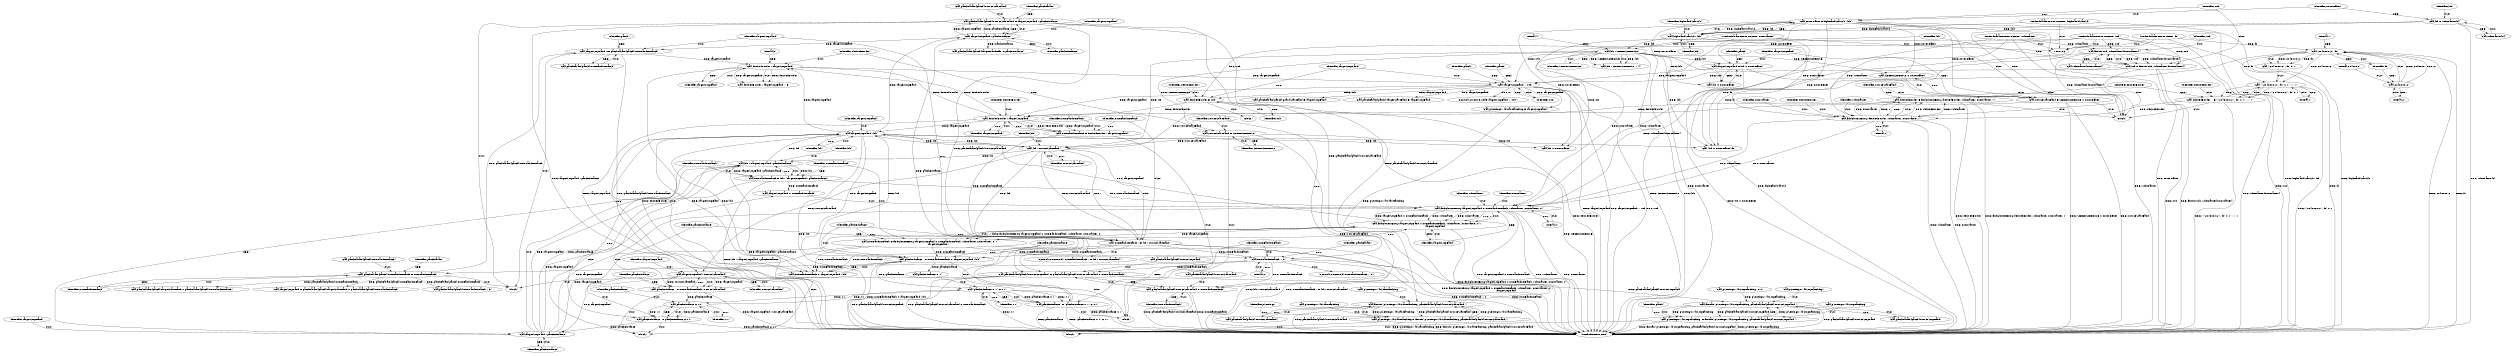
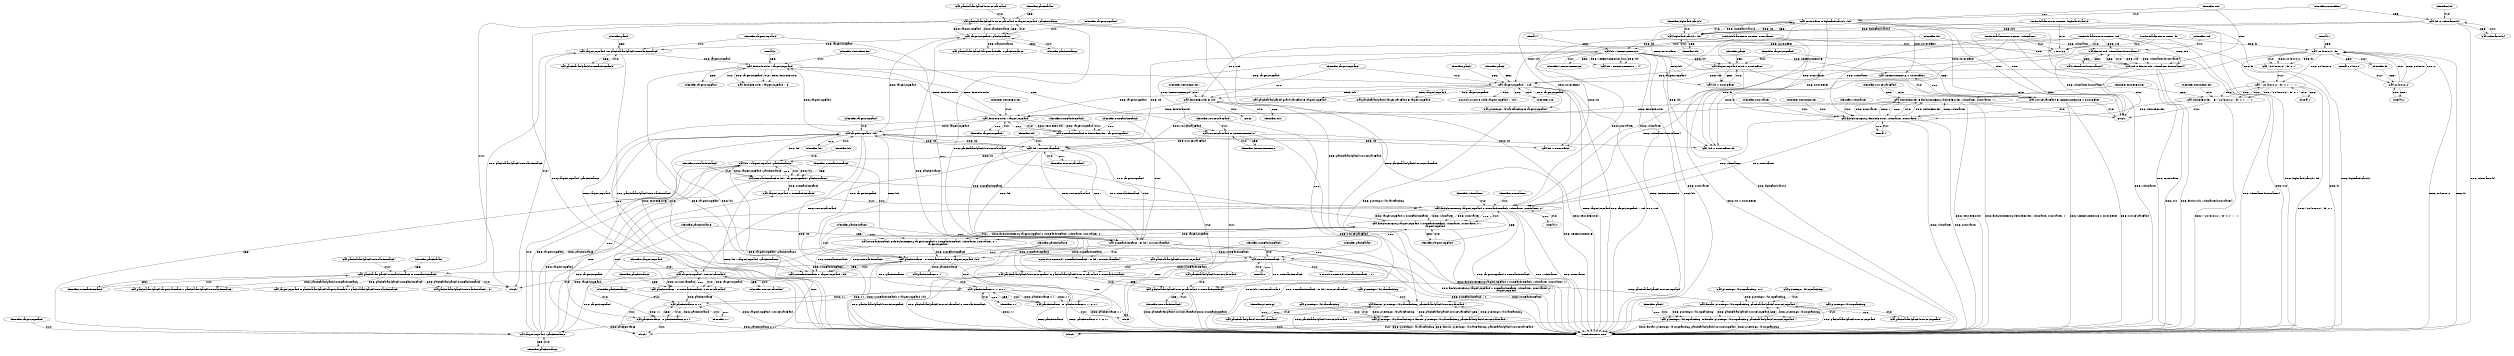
(2098, 59) -> (2098, 59)
(1506, 92) -> (1506, 92)
